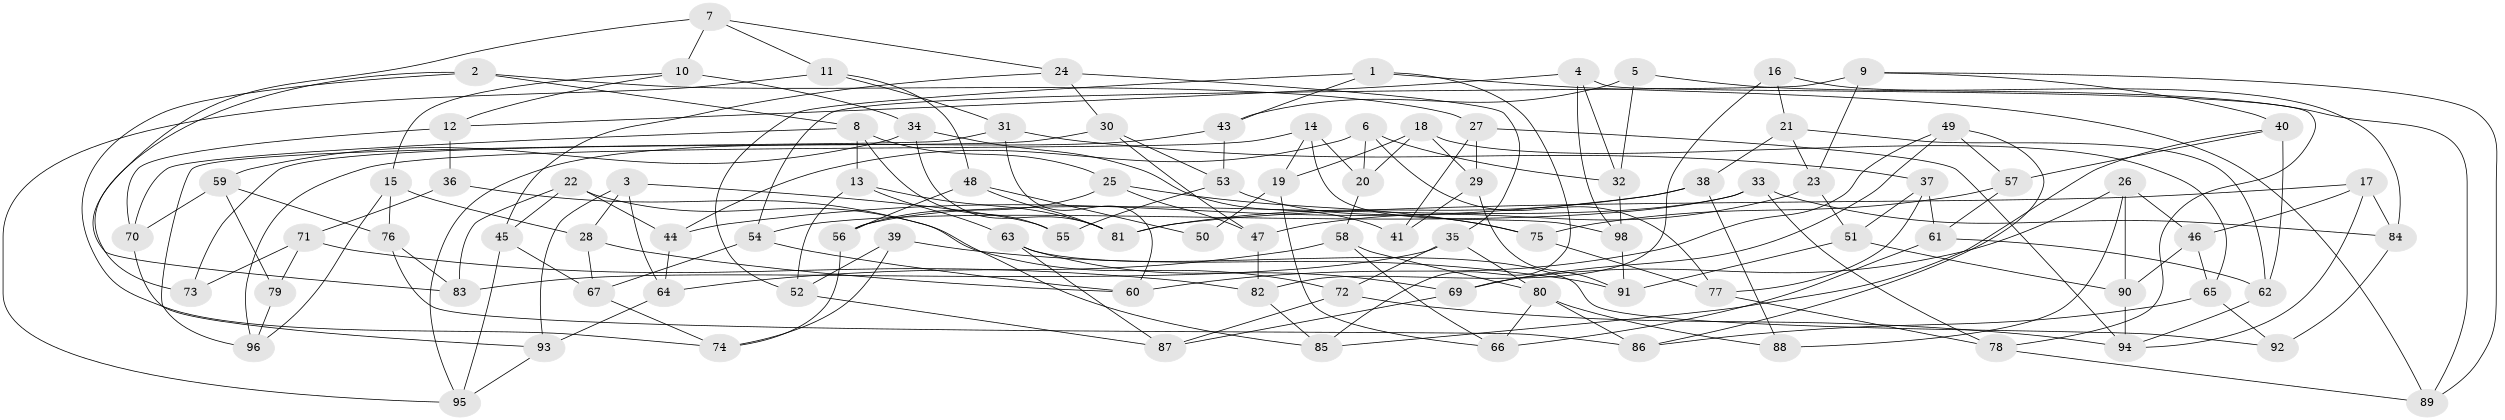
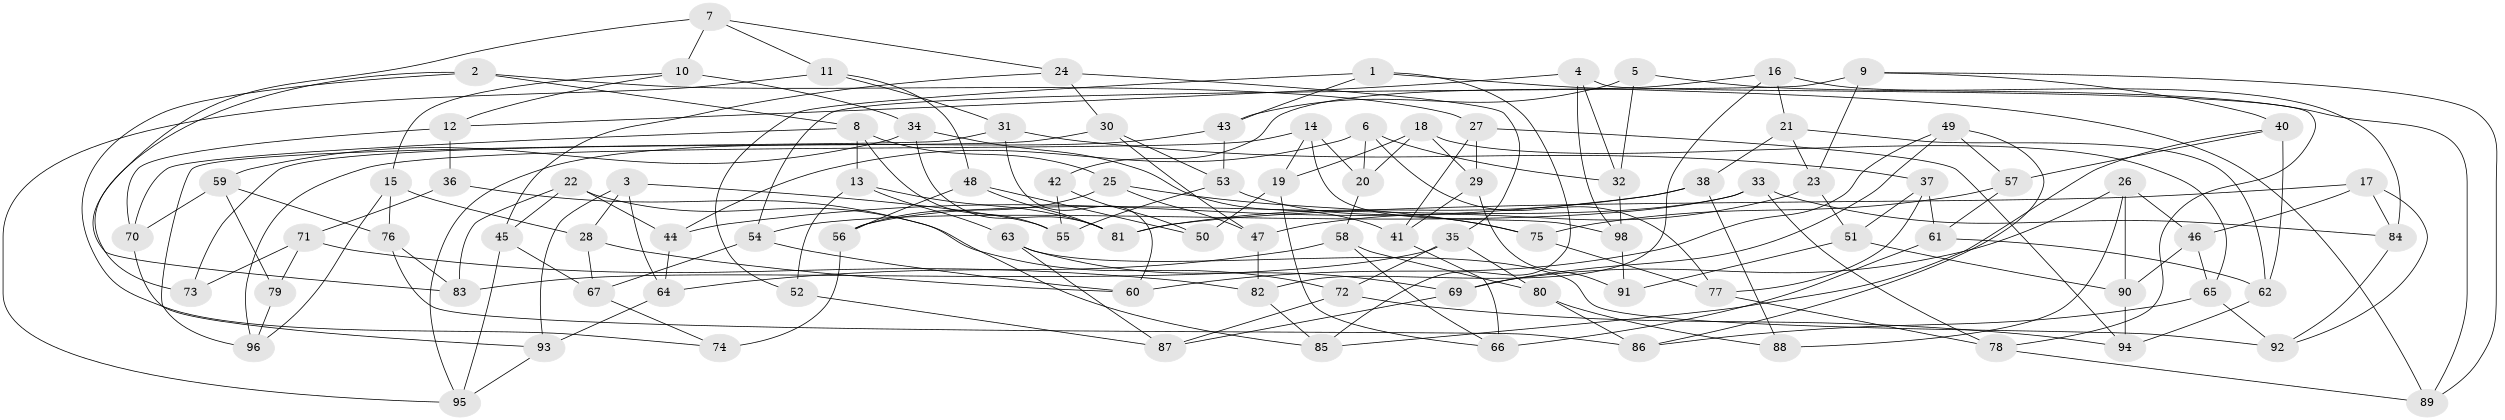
none -> (1055, 182)
(895, 238) -> none
(2284, 313) -> (2401, 284)
(1519, 320) -> (1454, 265)
